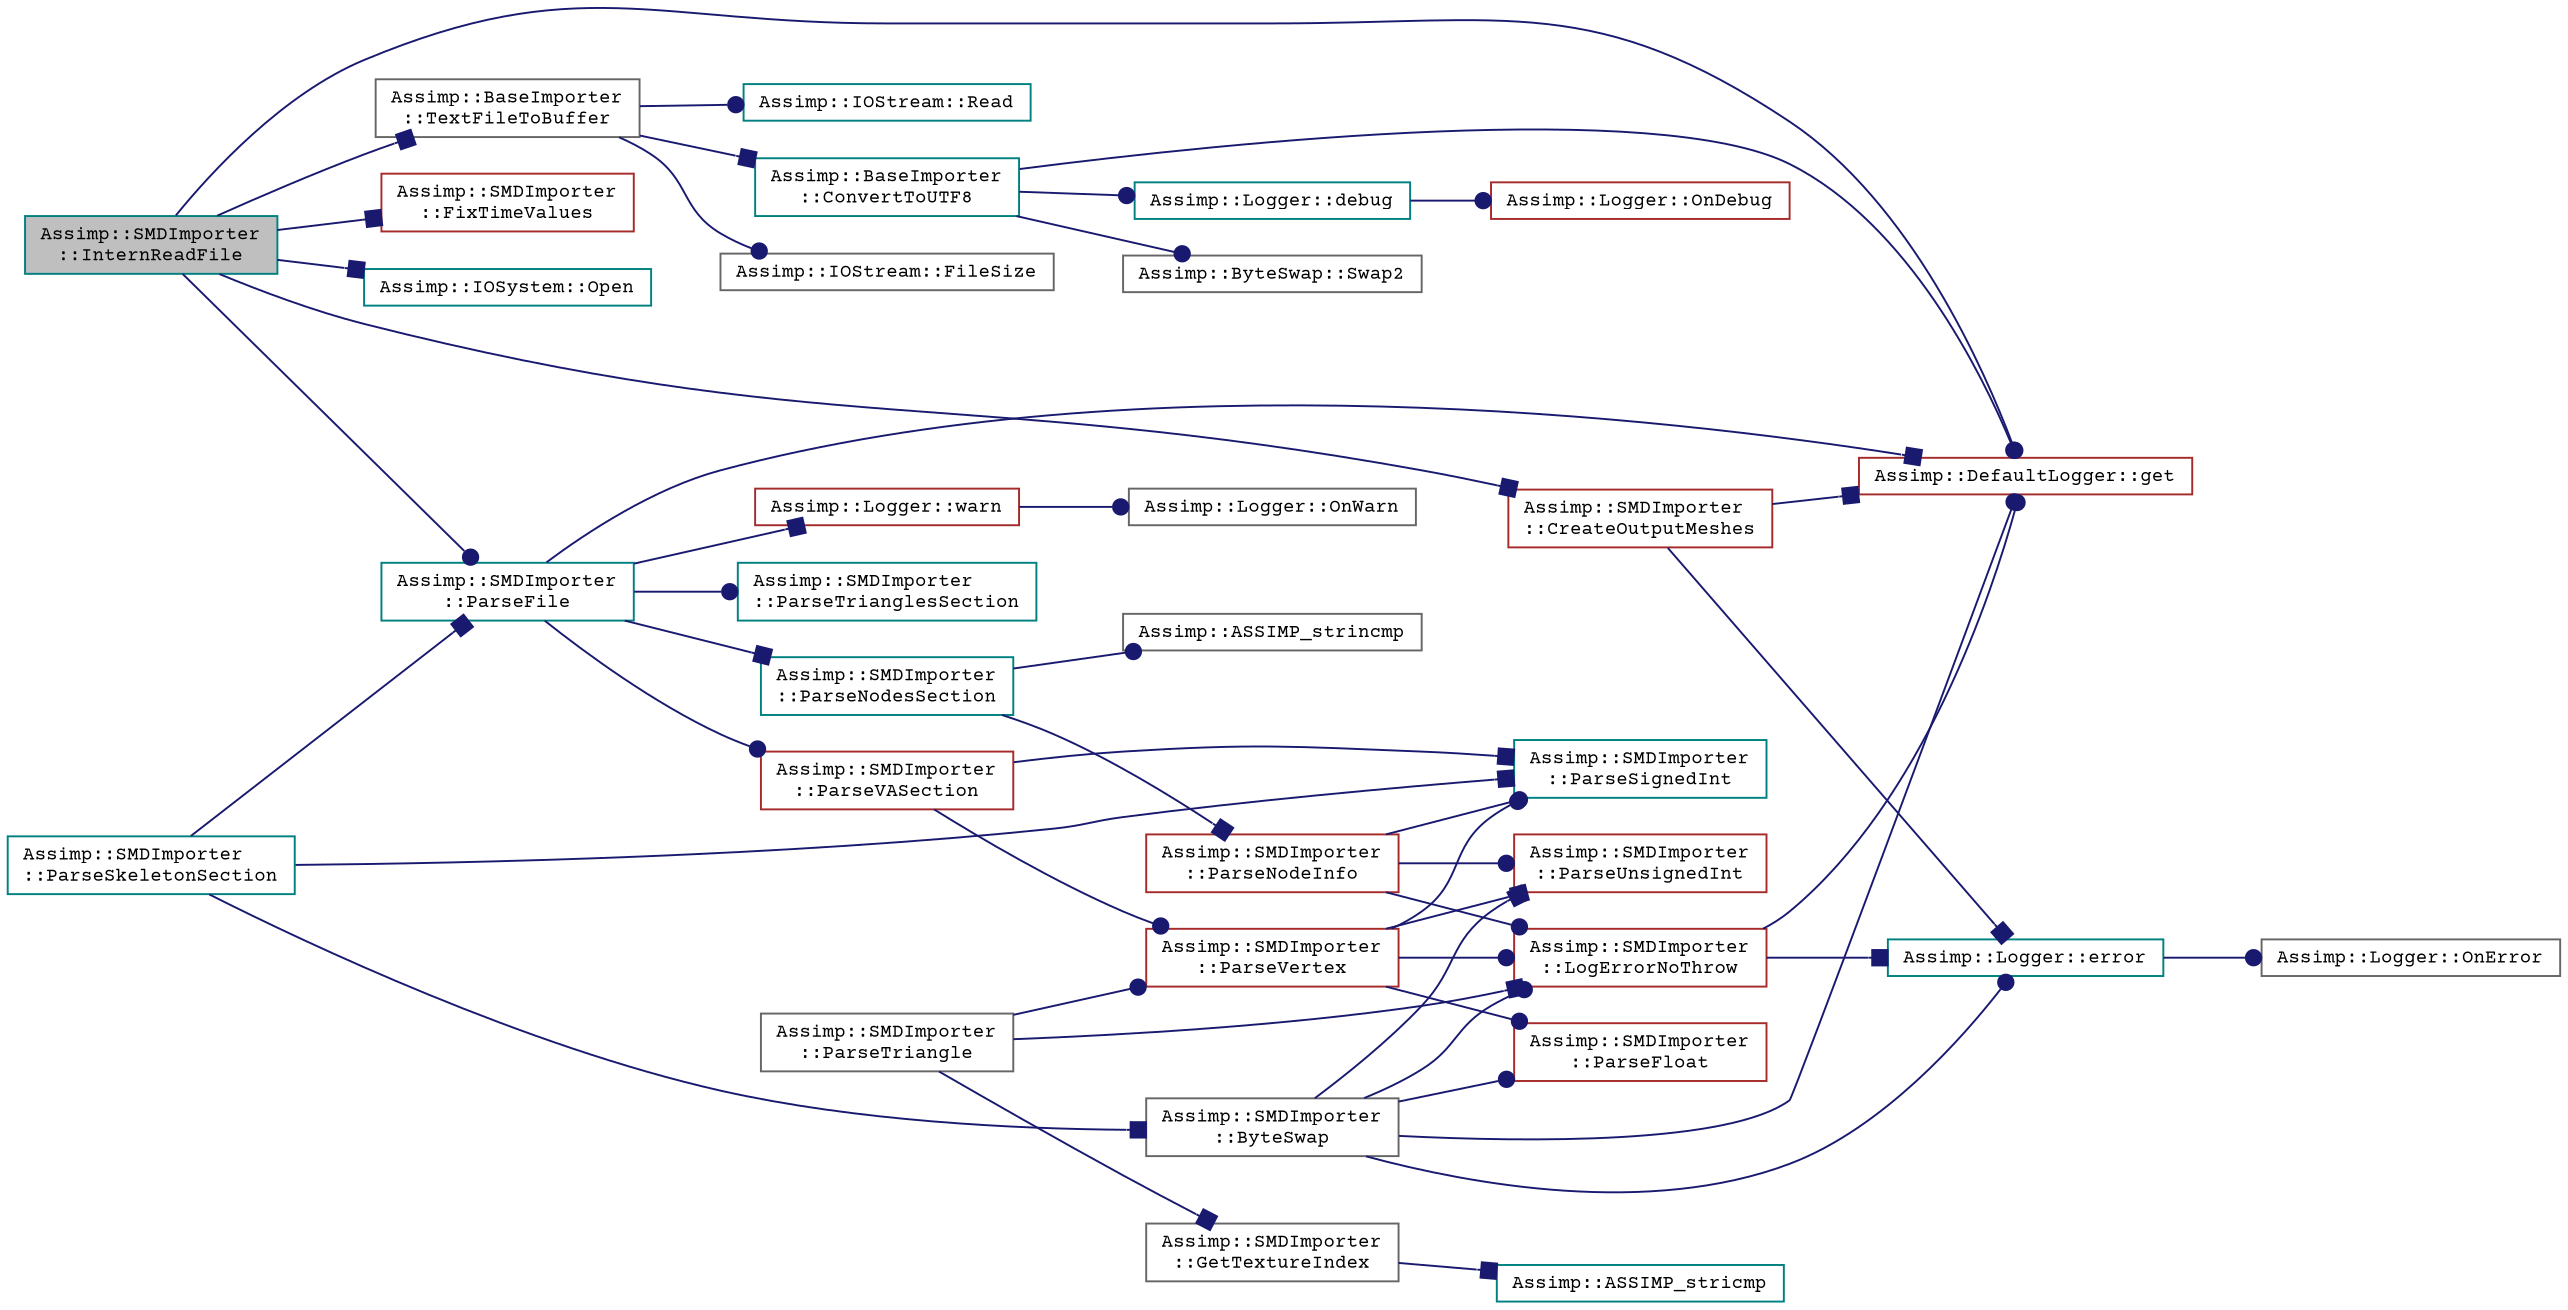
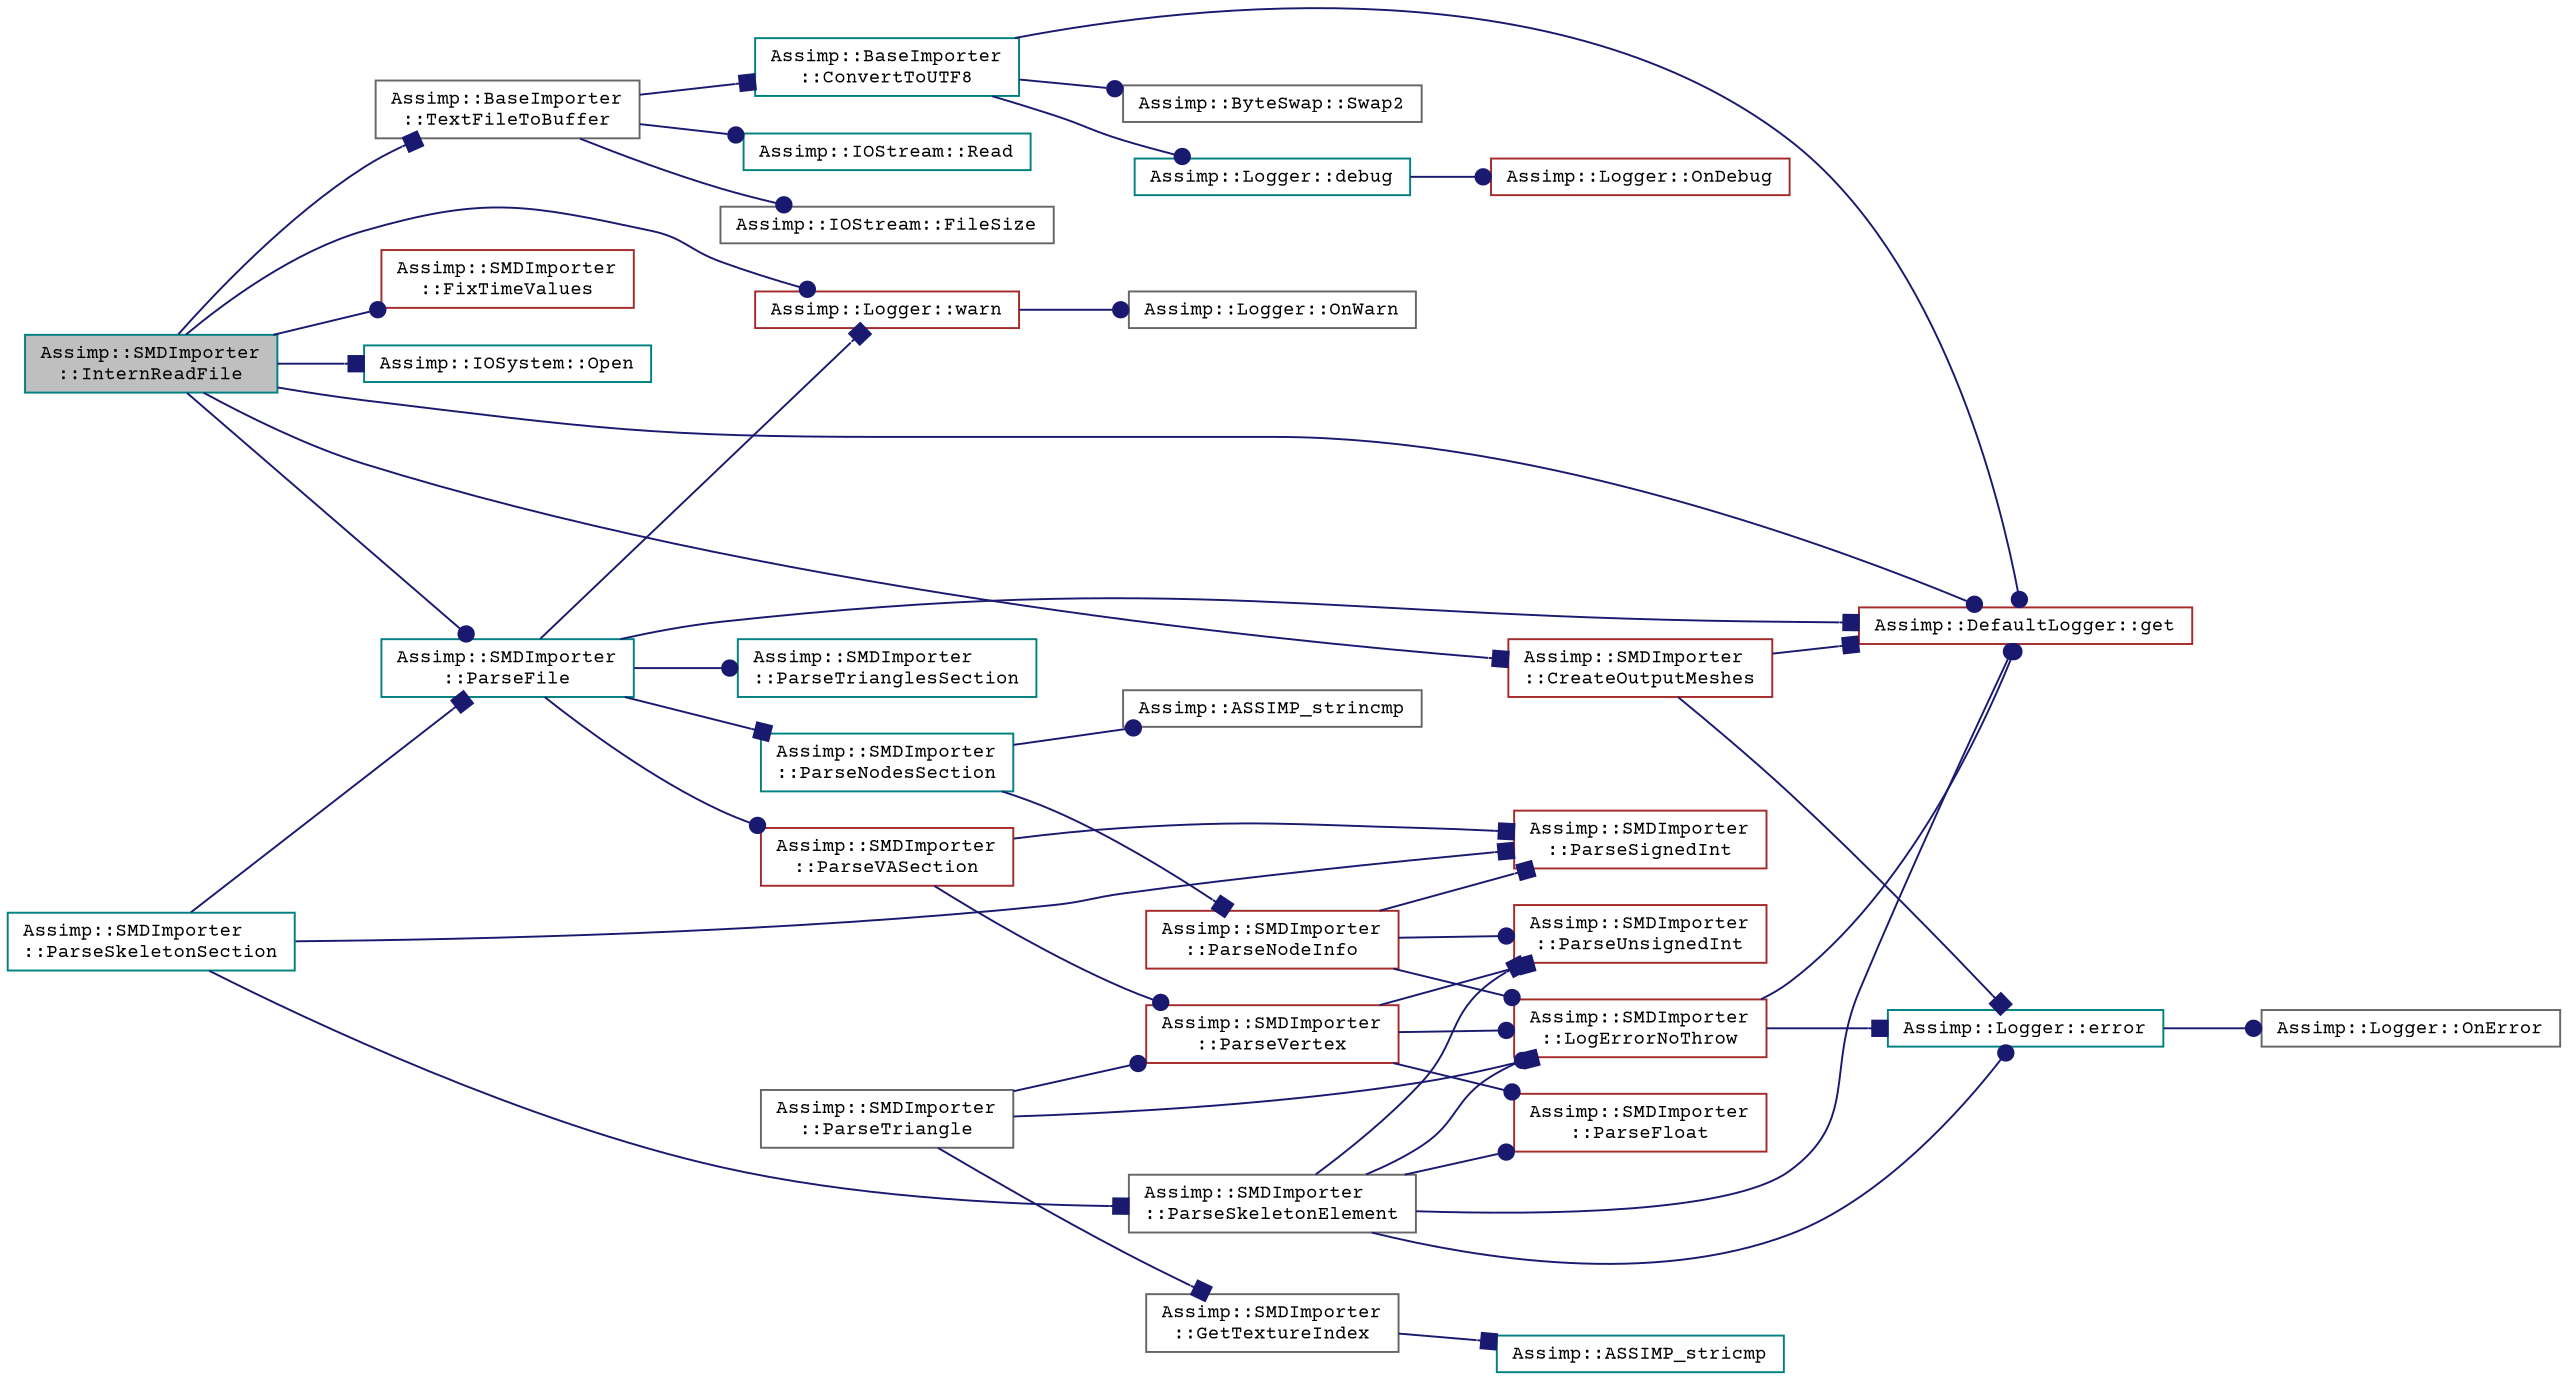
none -> (484, 208)
(320, 225) -> (322, 323)
(1640, 769) -> (1640, 840)
(1449, 818) -> (1447, 892)
(1450, 878) -> none
(1272, 1127) -> (1272, 1204)
